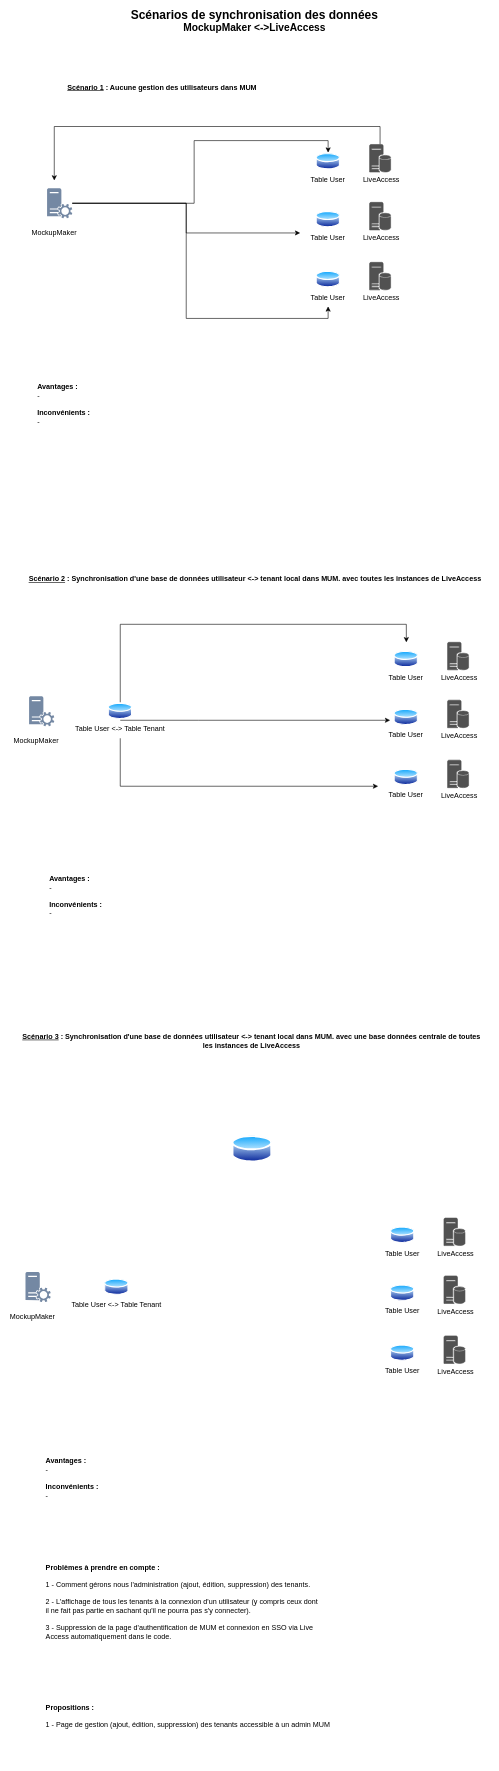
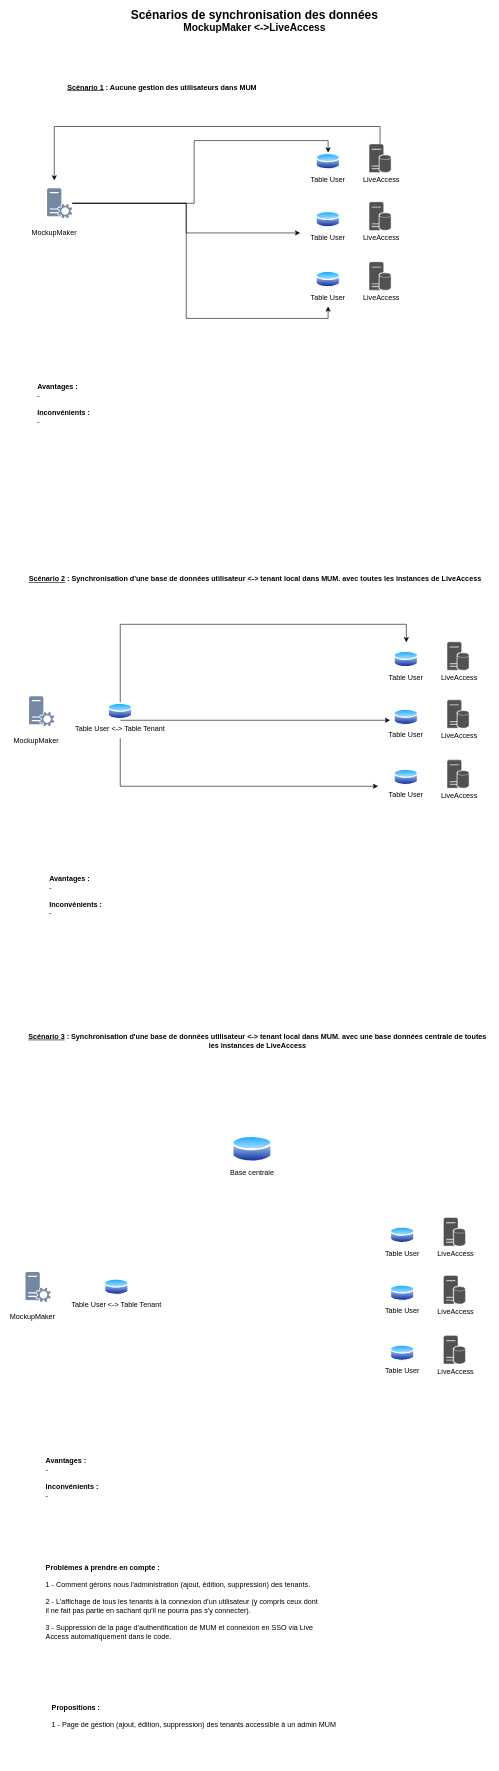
(252, 1041) -> (258, 1041)
none -> (252, 1173)
(239, 1716) -> (245, 1716)
